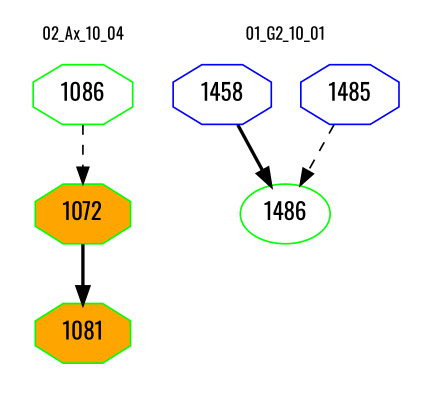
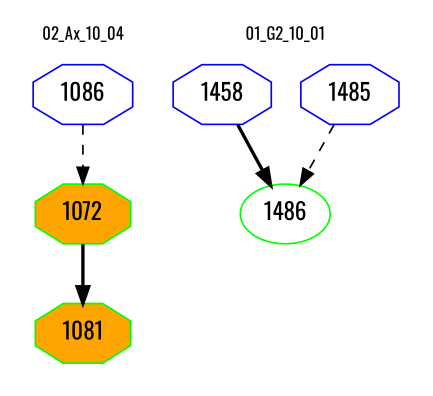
(83, 95) -> (83, 95)
